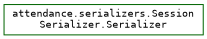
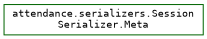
(104, 20) -> (104, 20)
